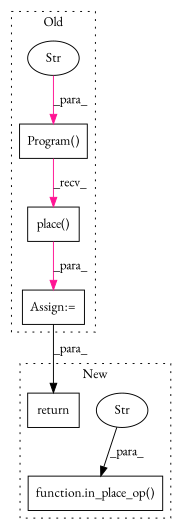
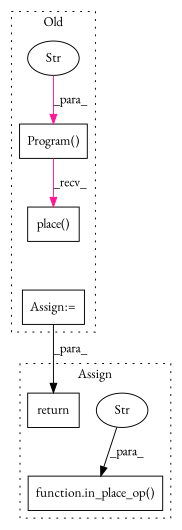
(53, 261) -> none
(95, 375) -> (95, 375)
